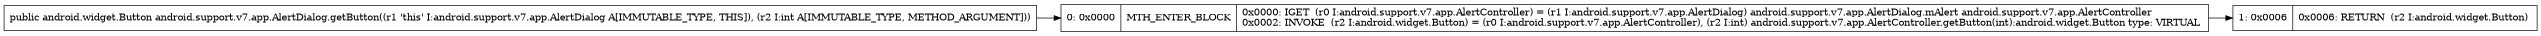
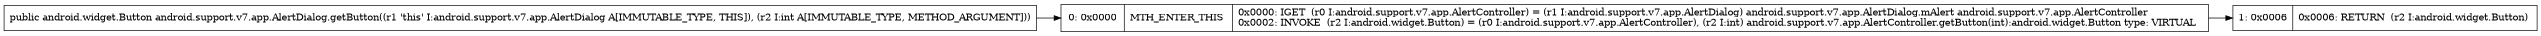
(1179, 18) -> (1177, 18)
